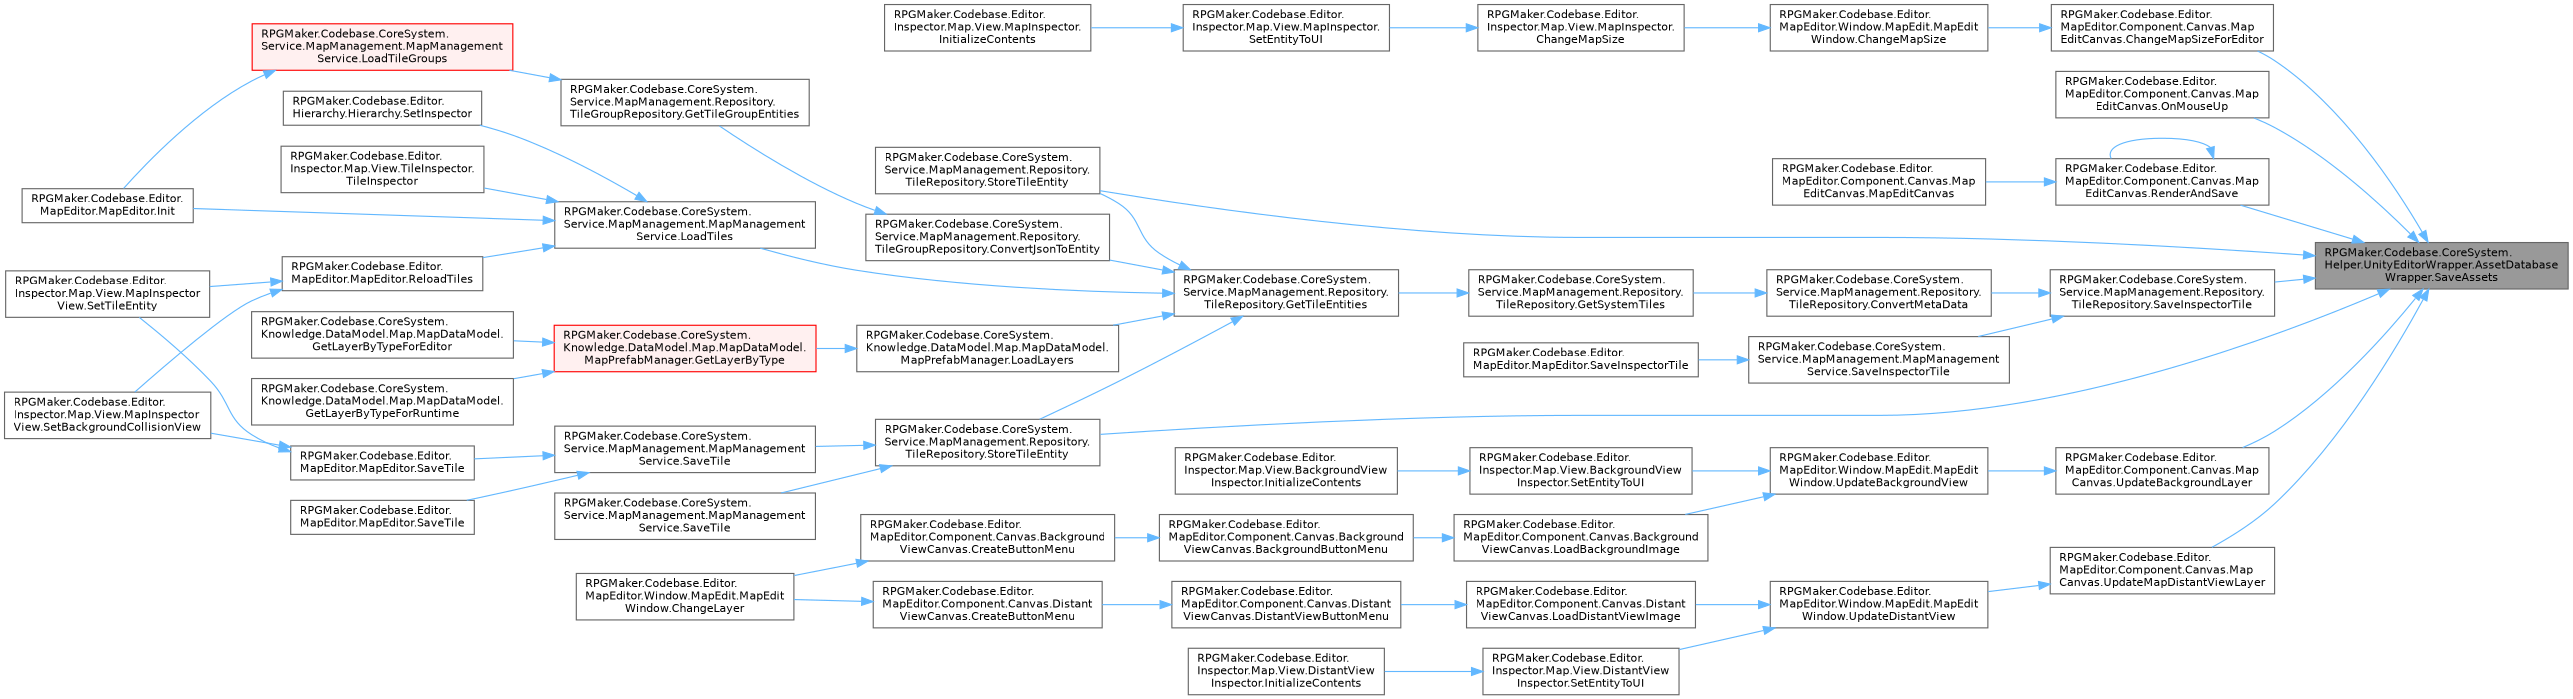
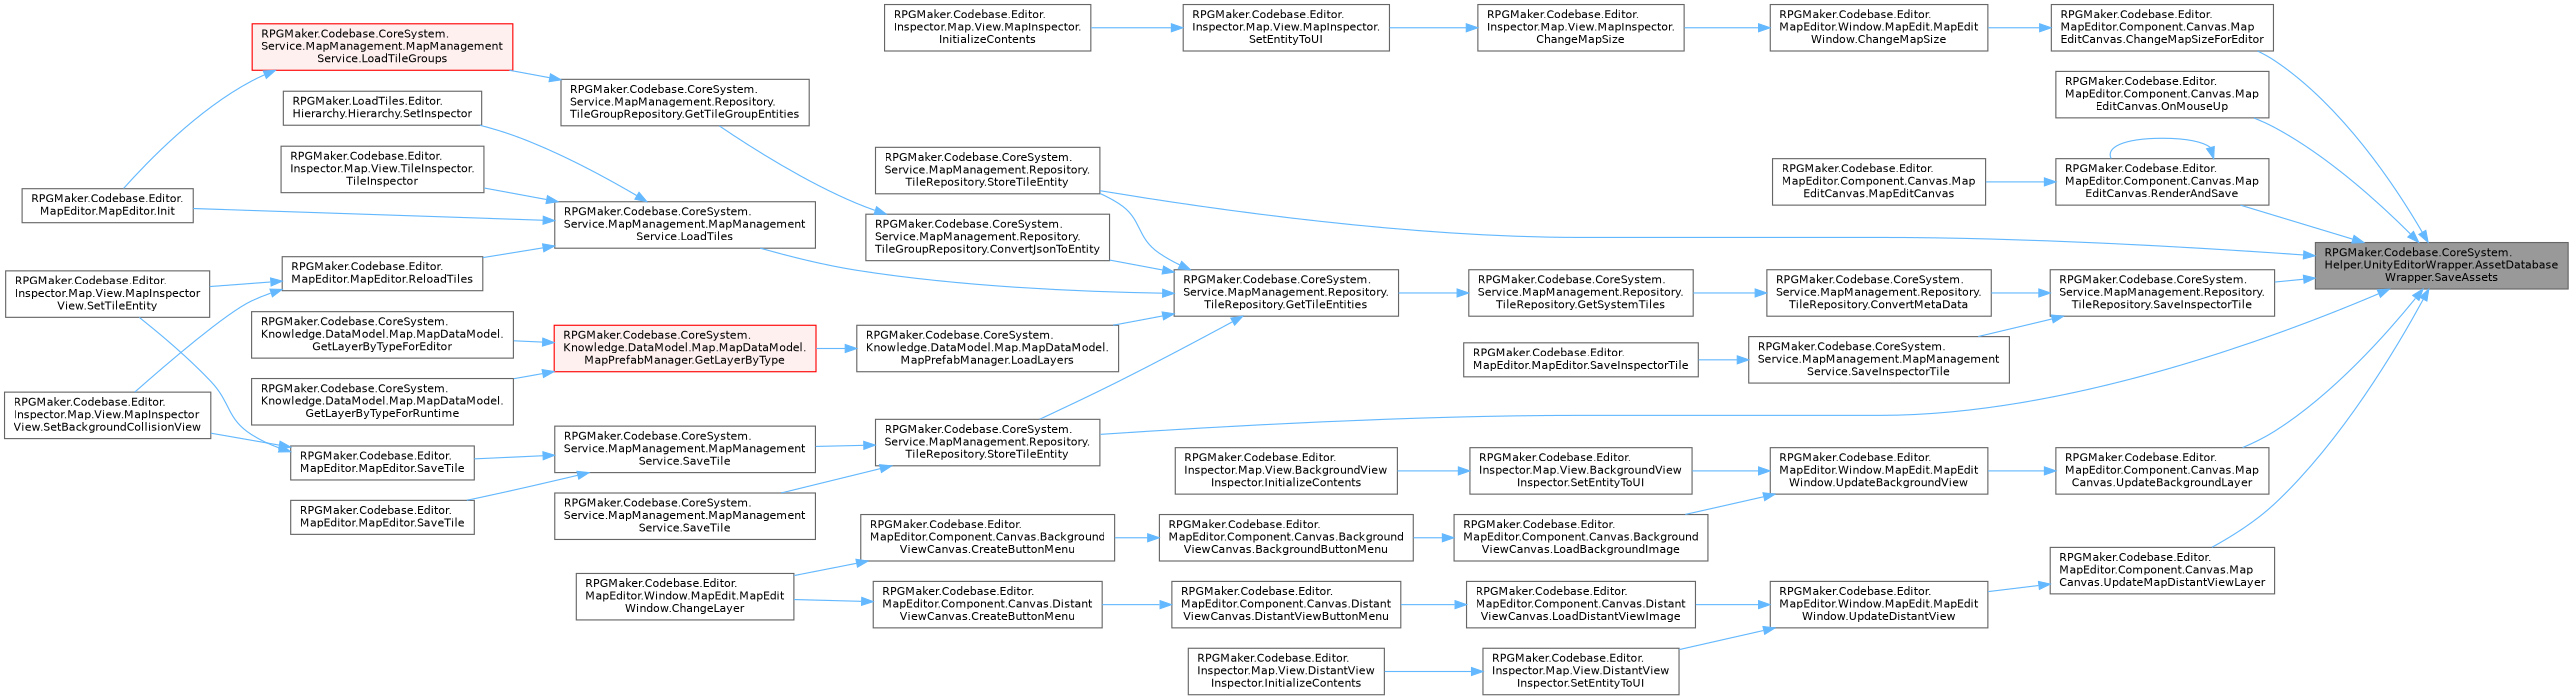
(382, 108) -> (382, 108)
